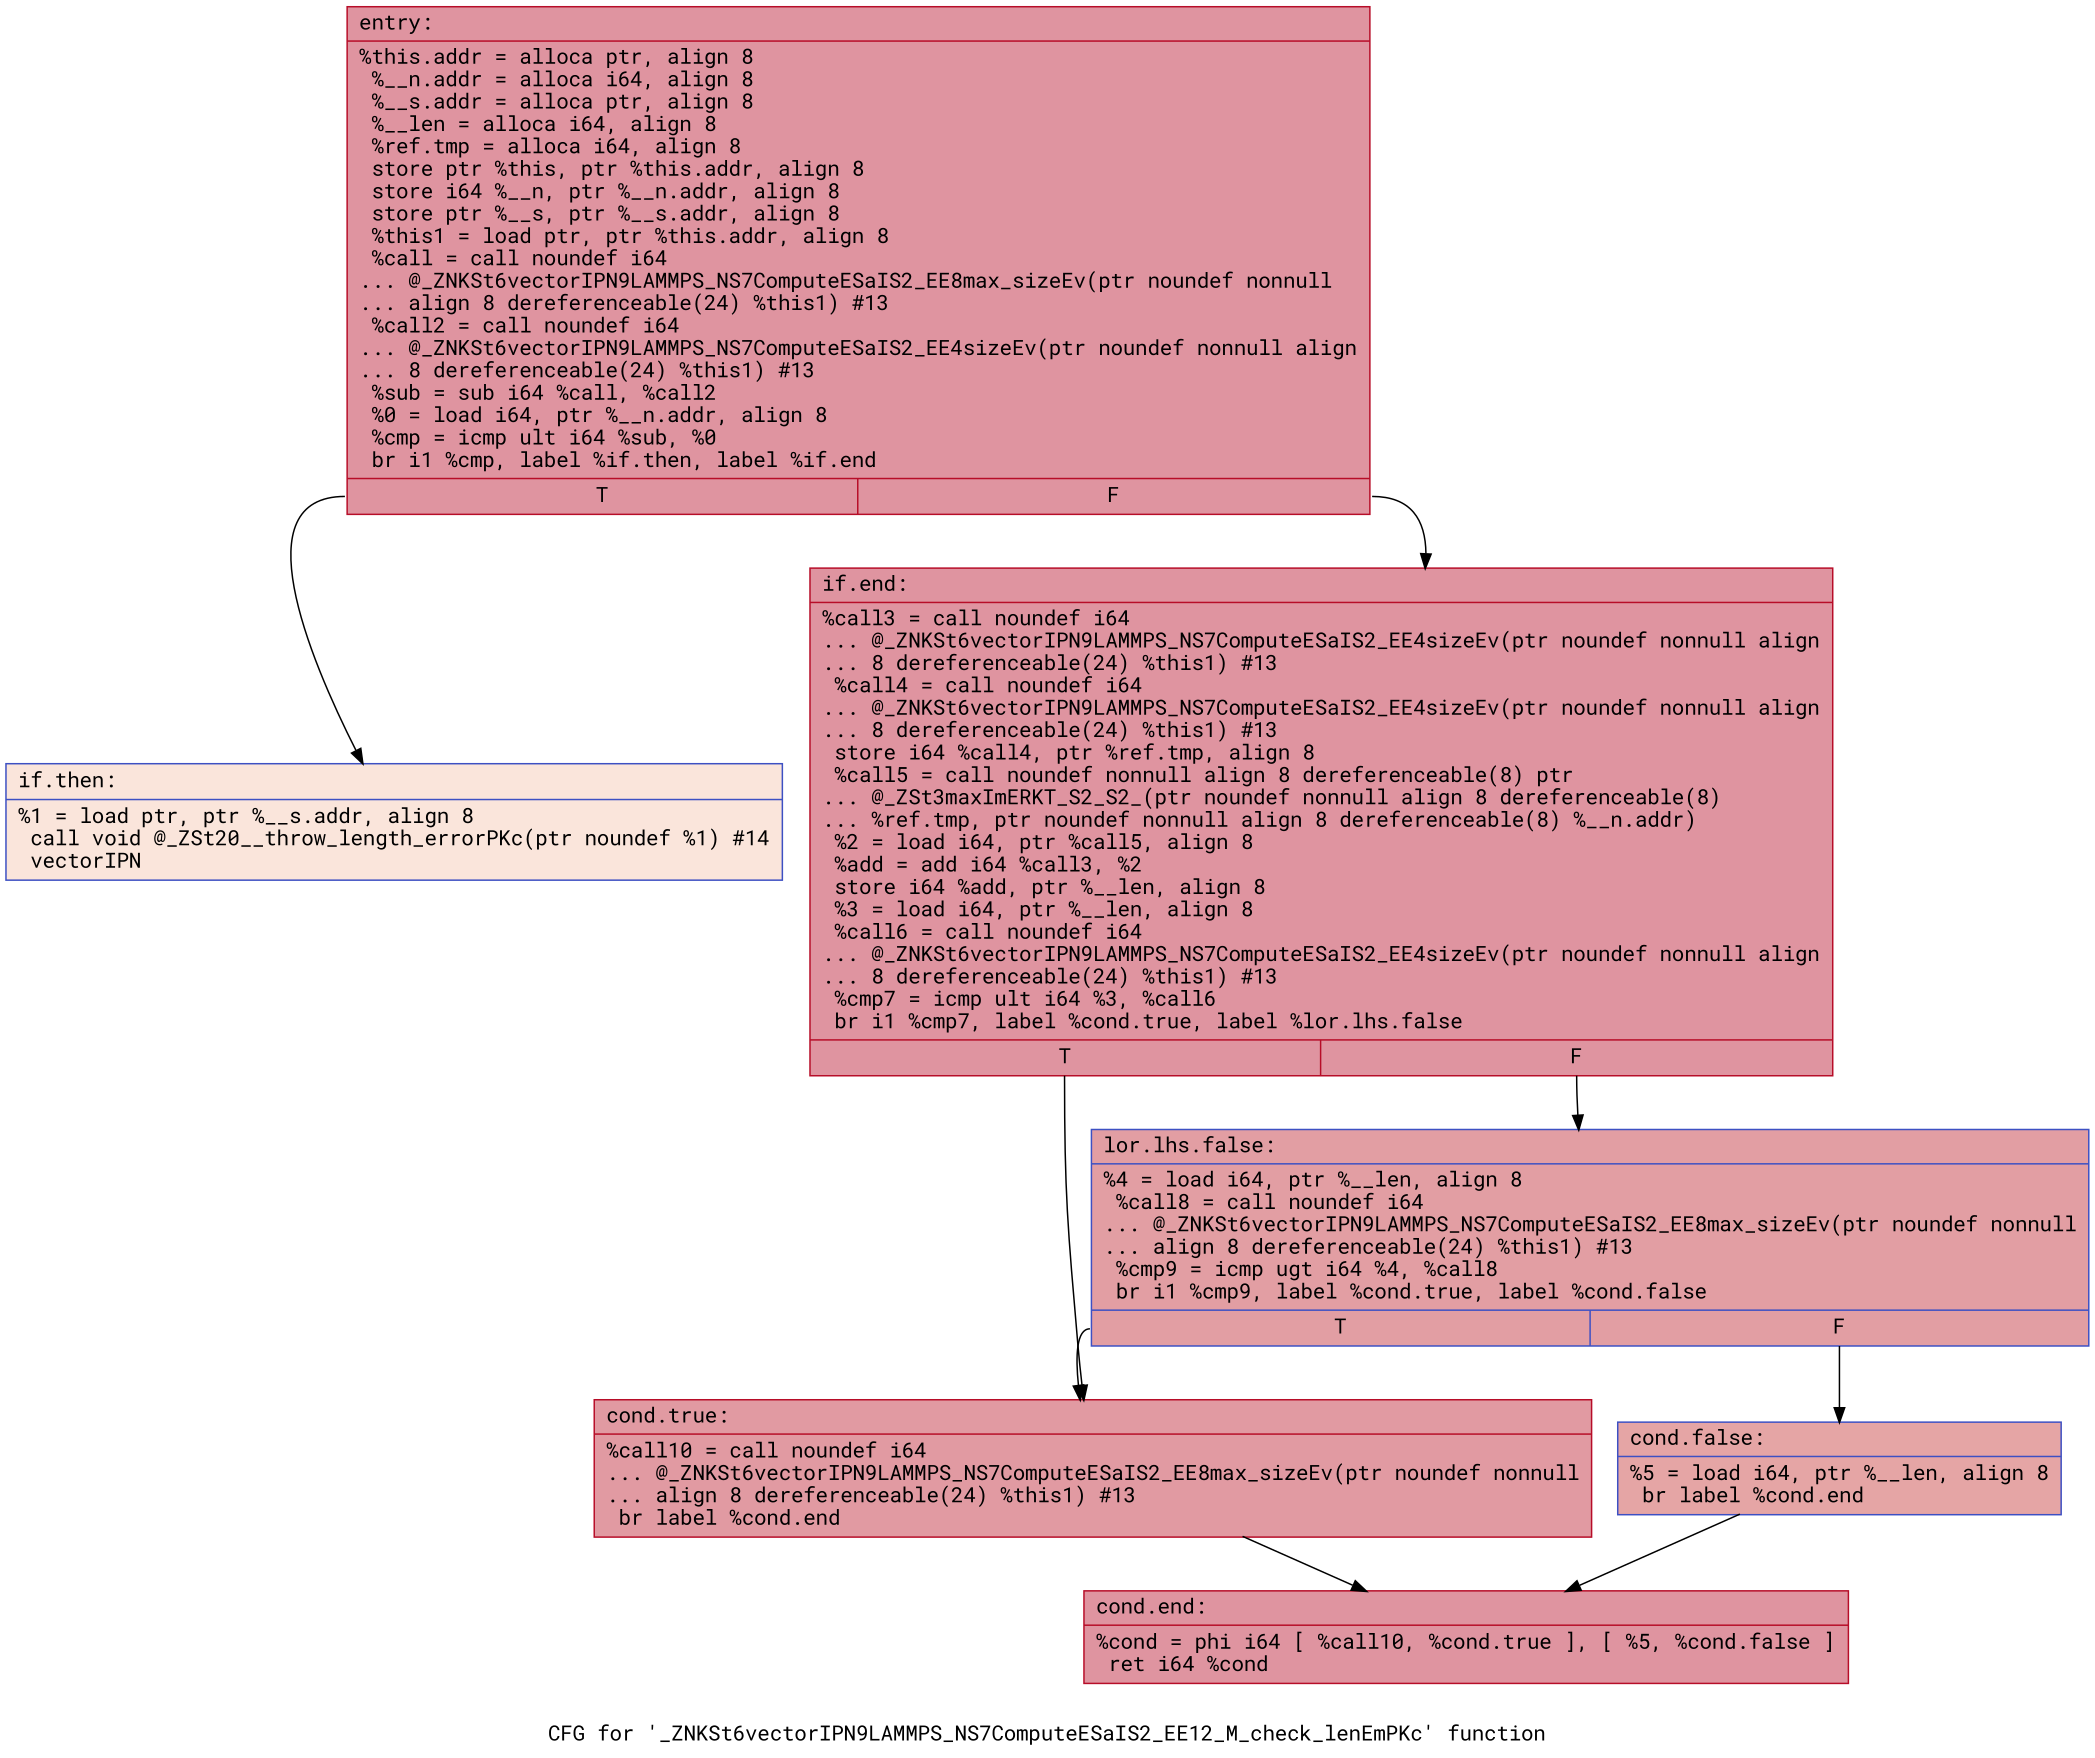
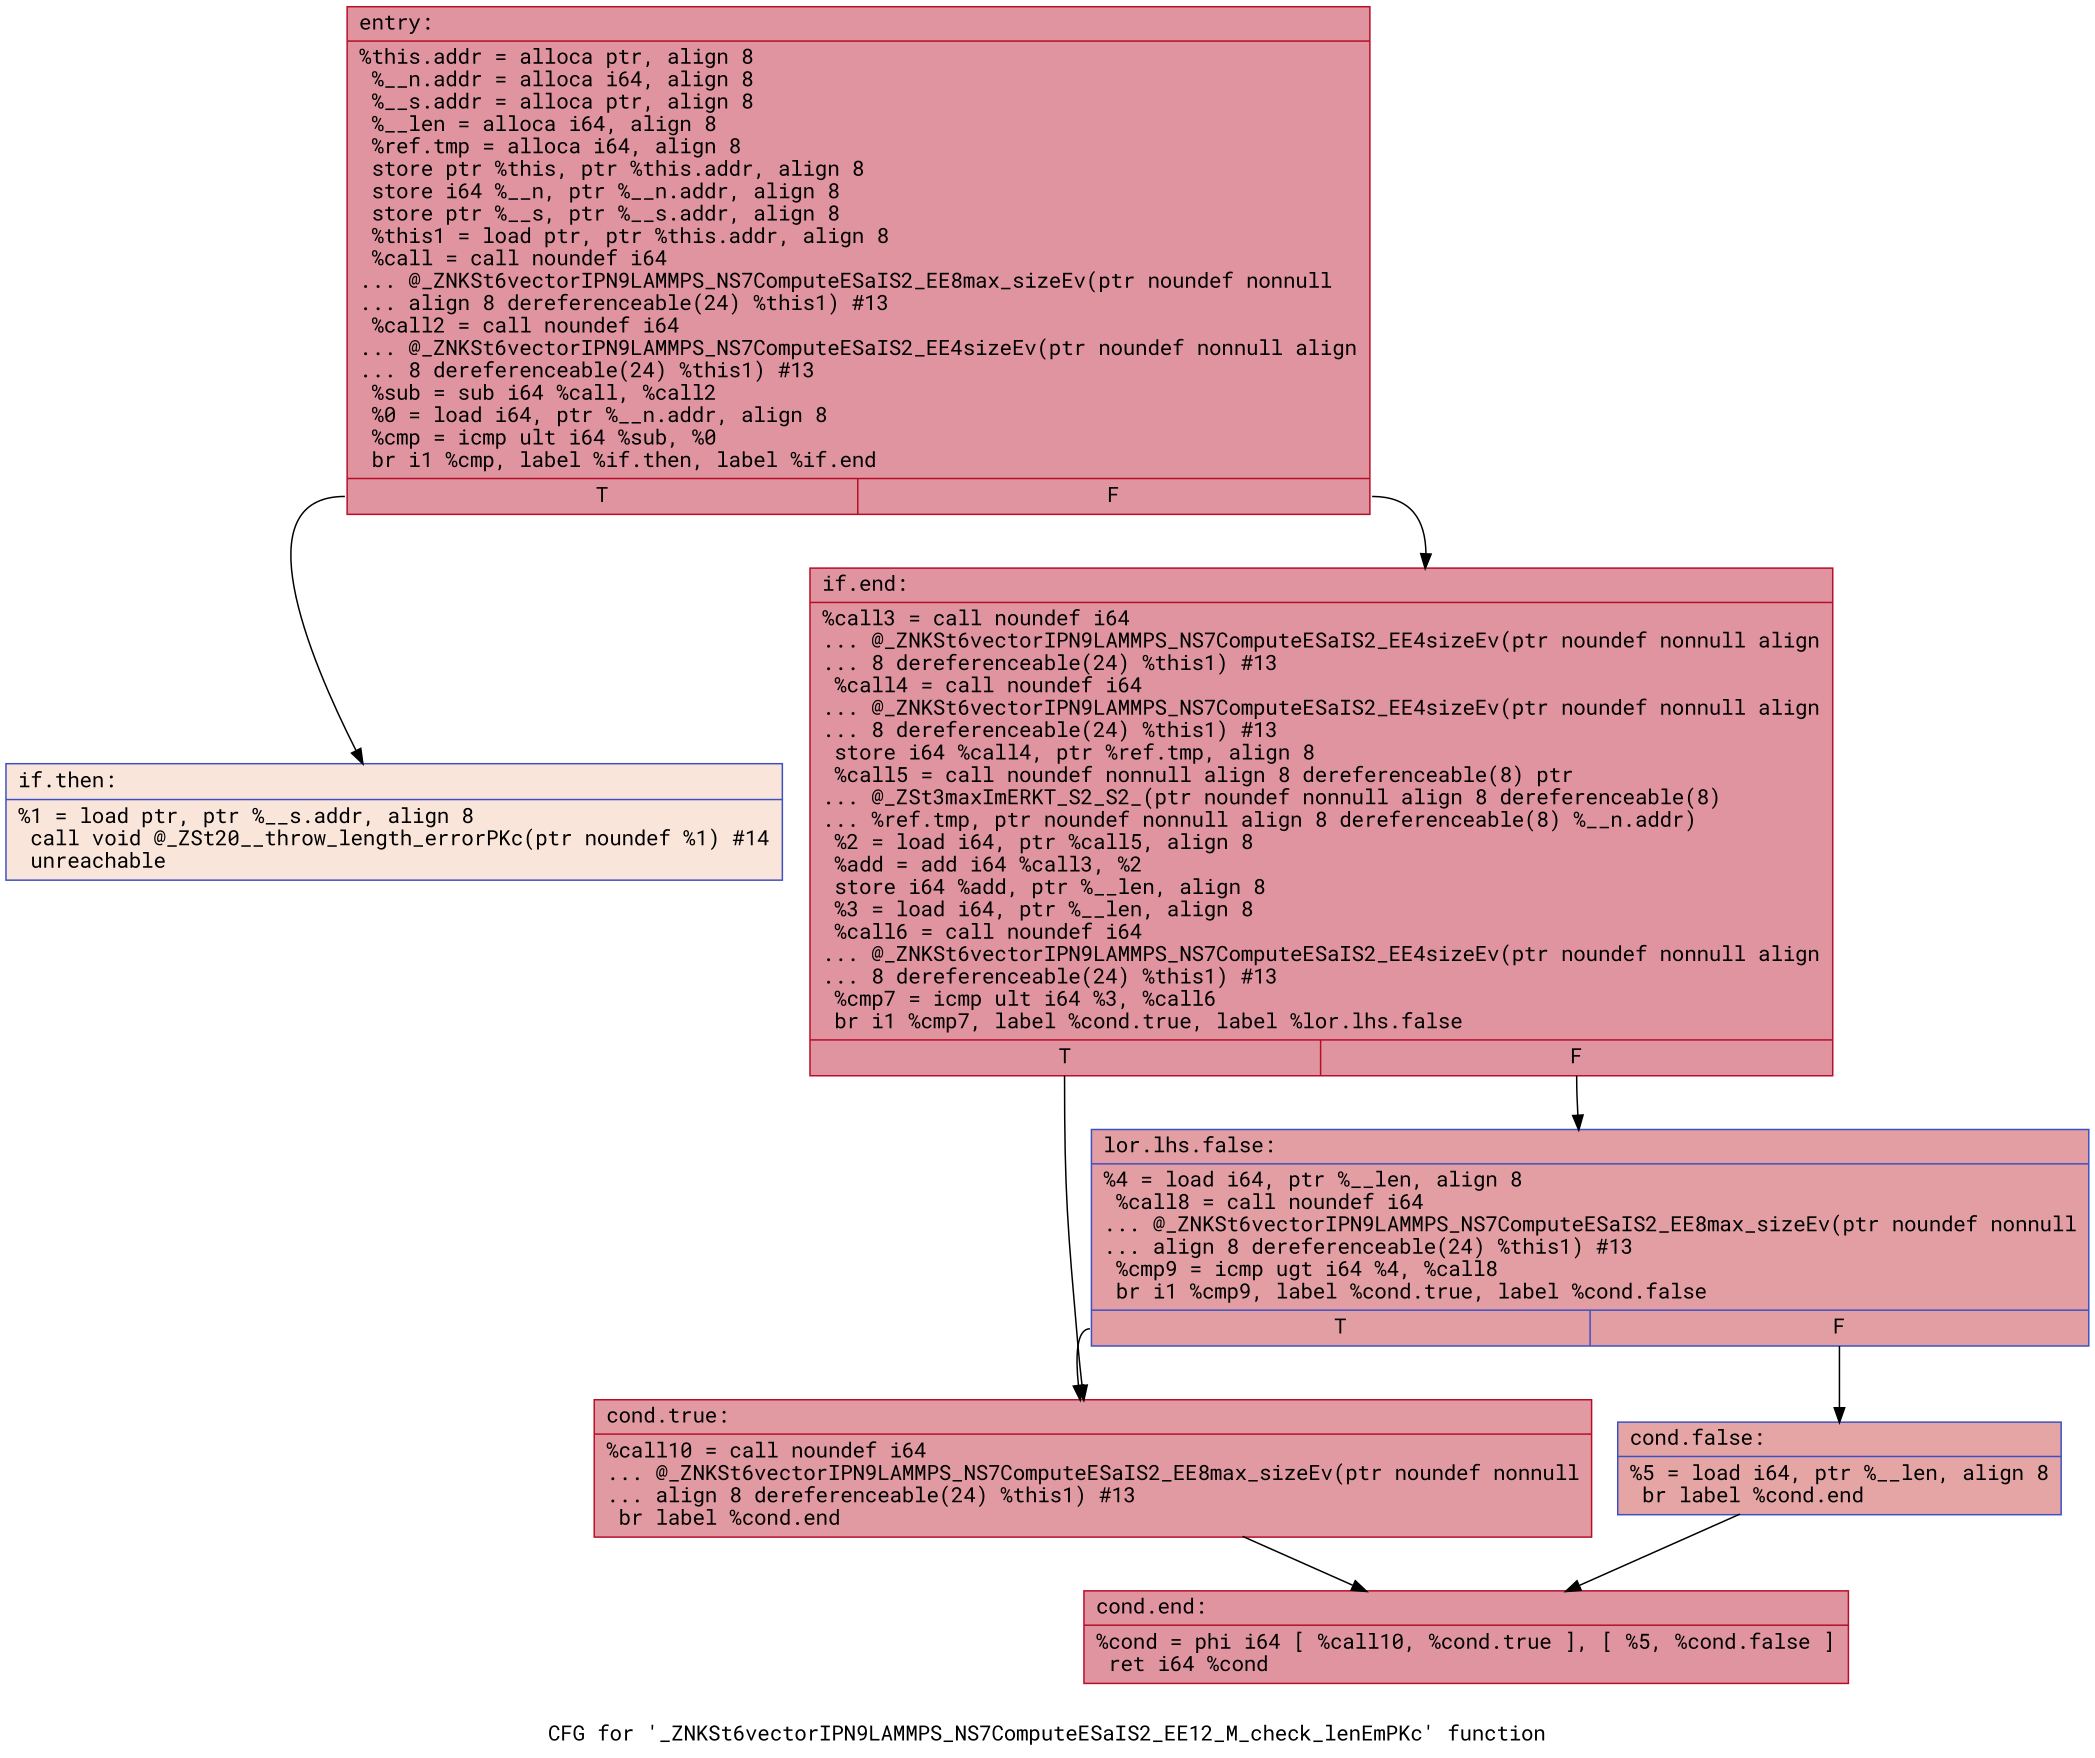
(80, 861) -> (93, 861)
